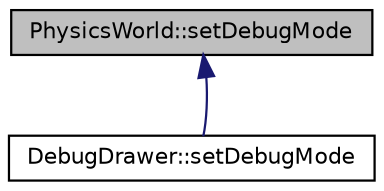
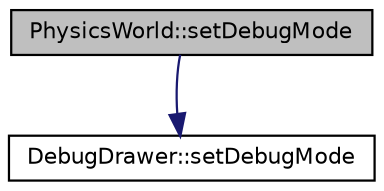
(207, 107) -> (177, 84)
